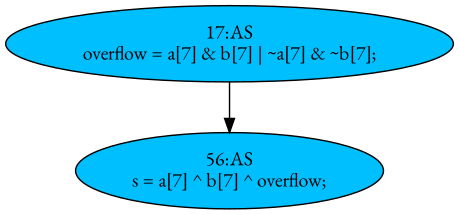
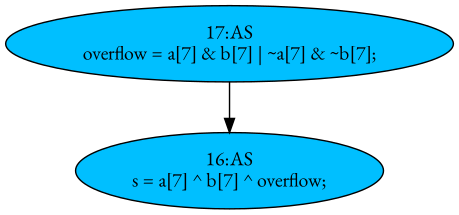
(230, 171) -> (230, 171)
